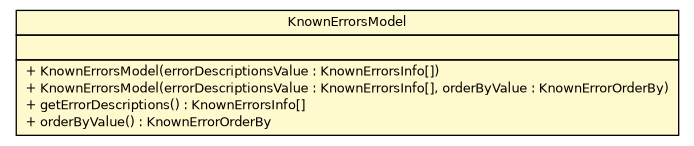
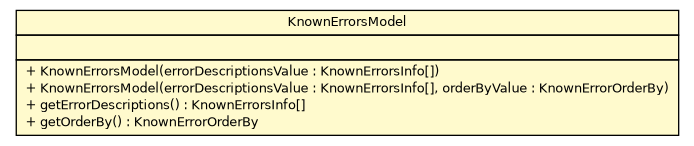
(149, 122) -> (143, 122)
